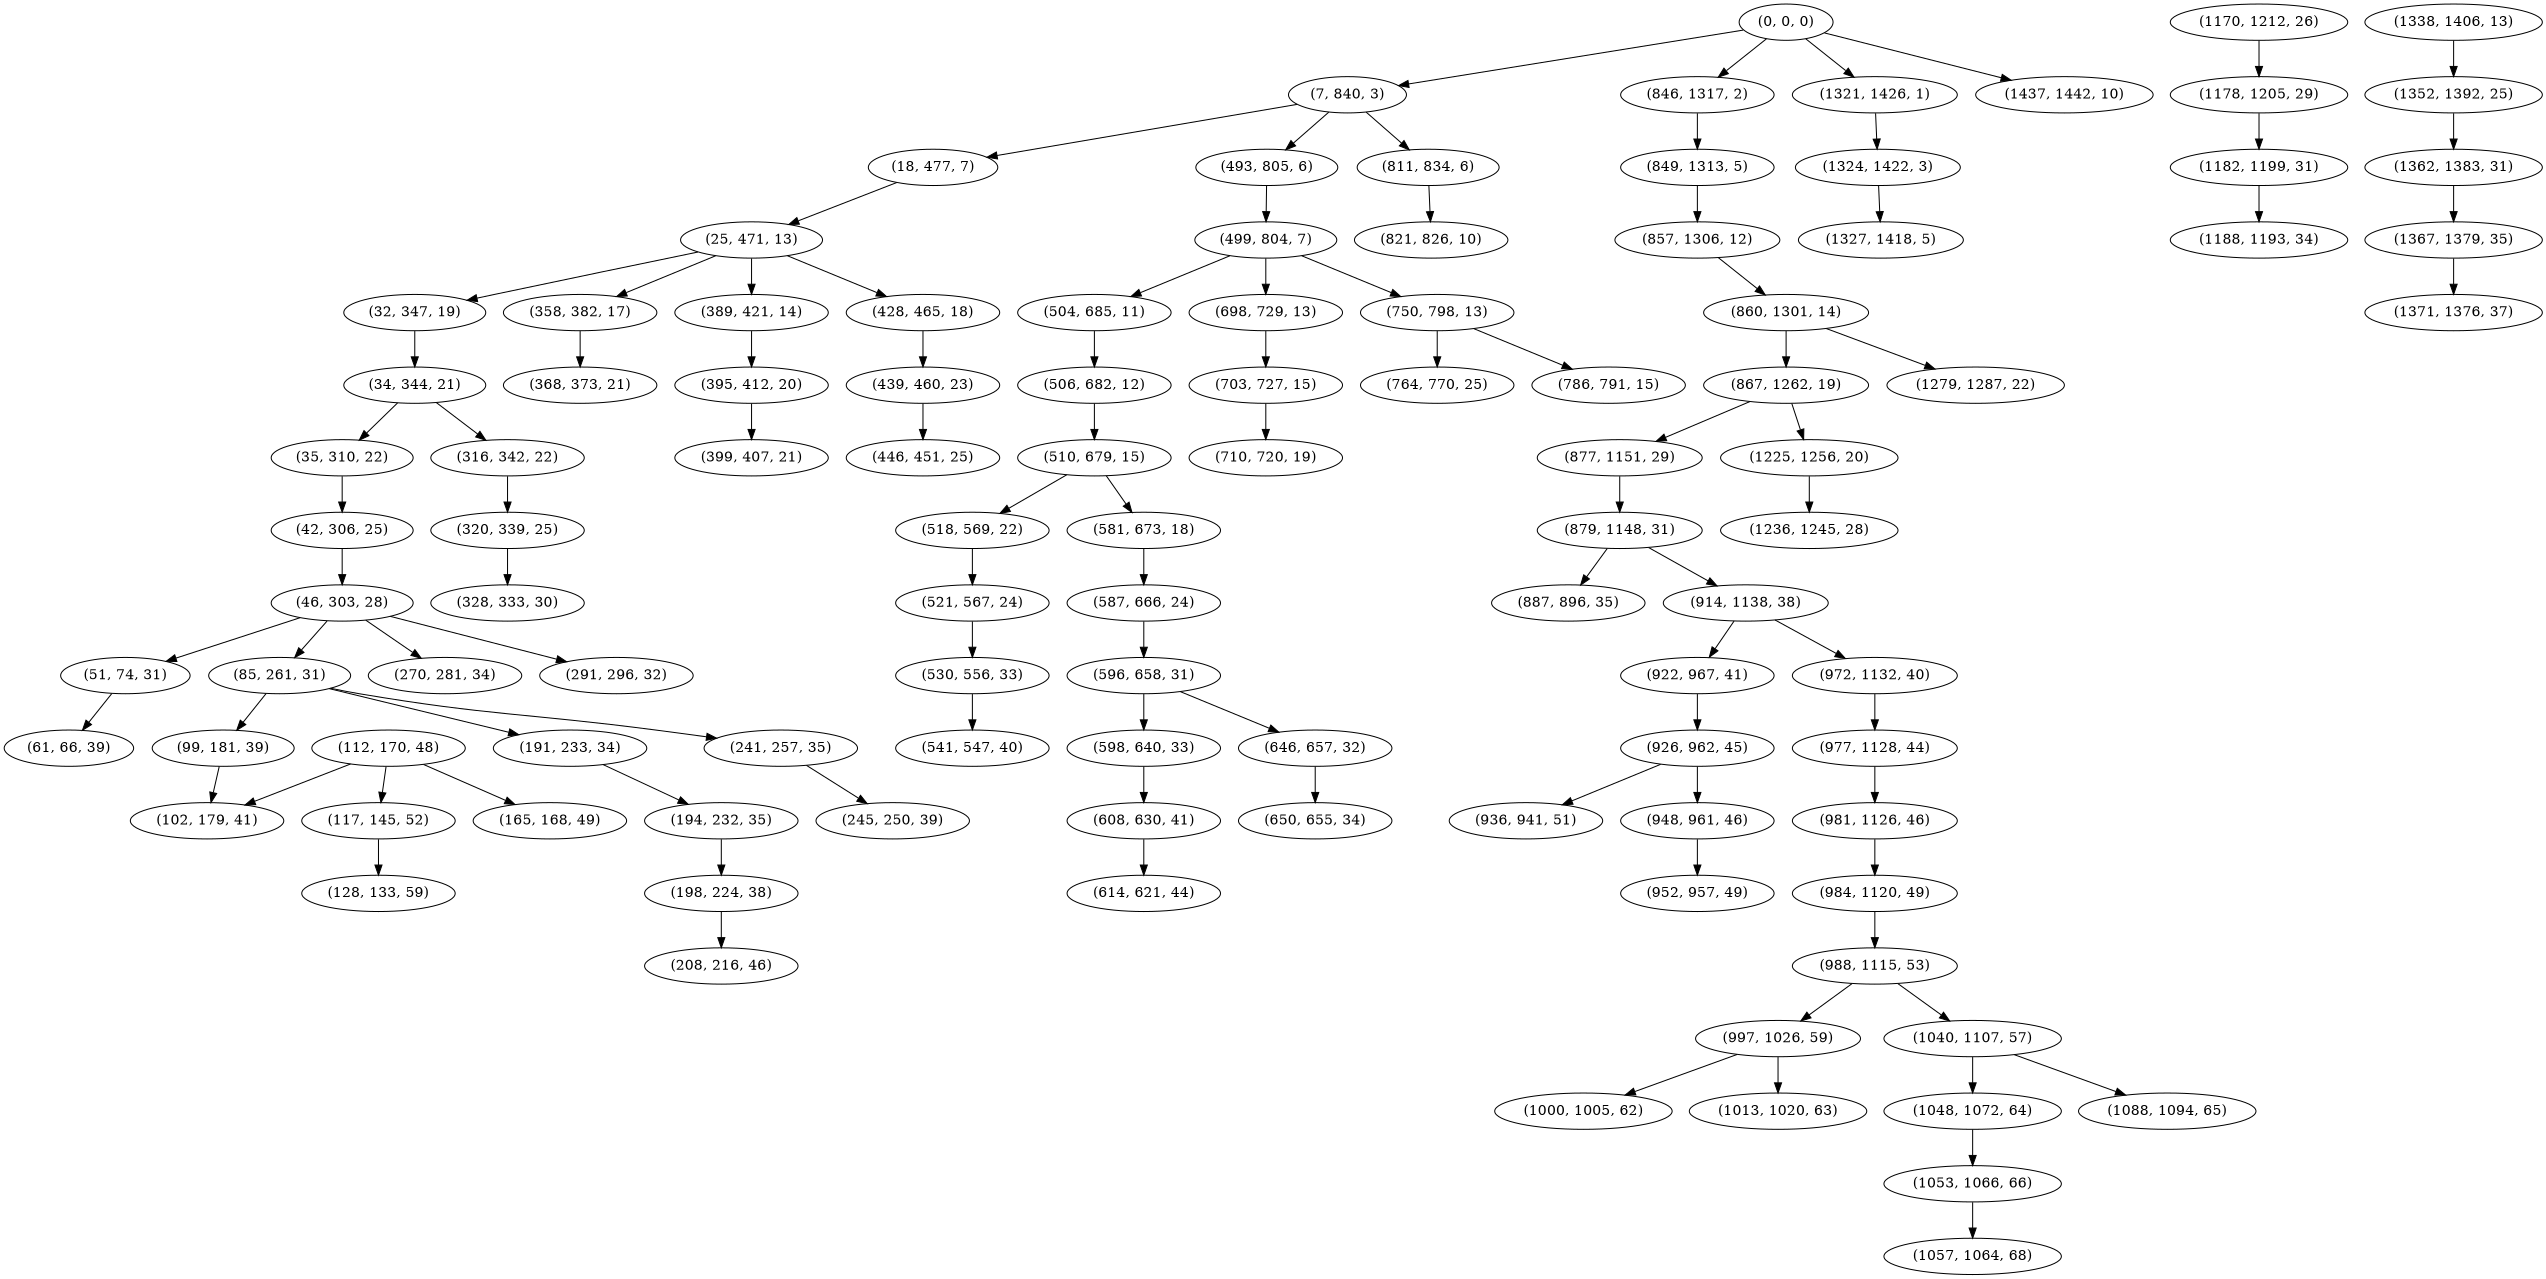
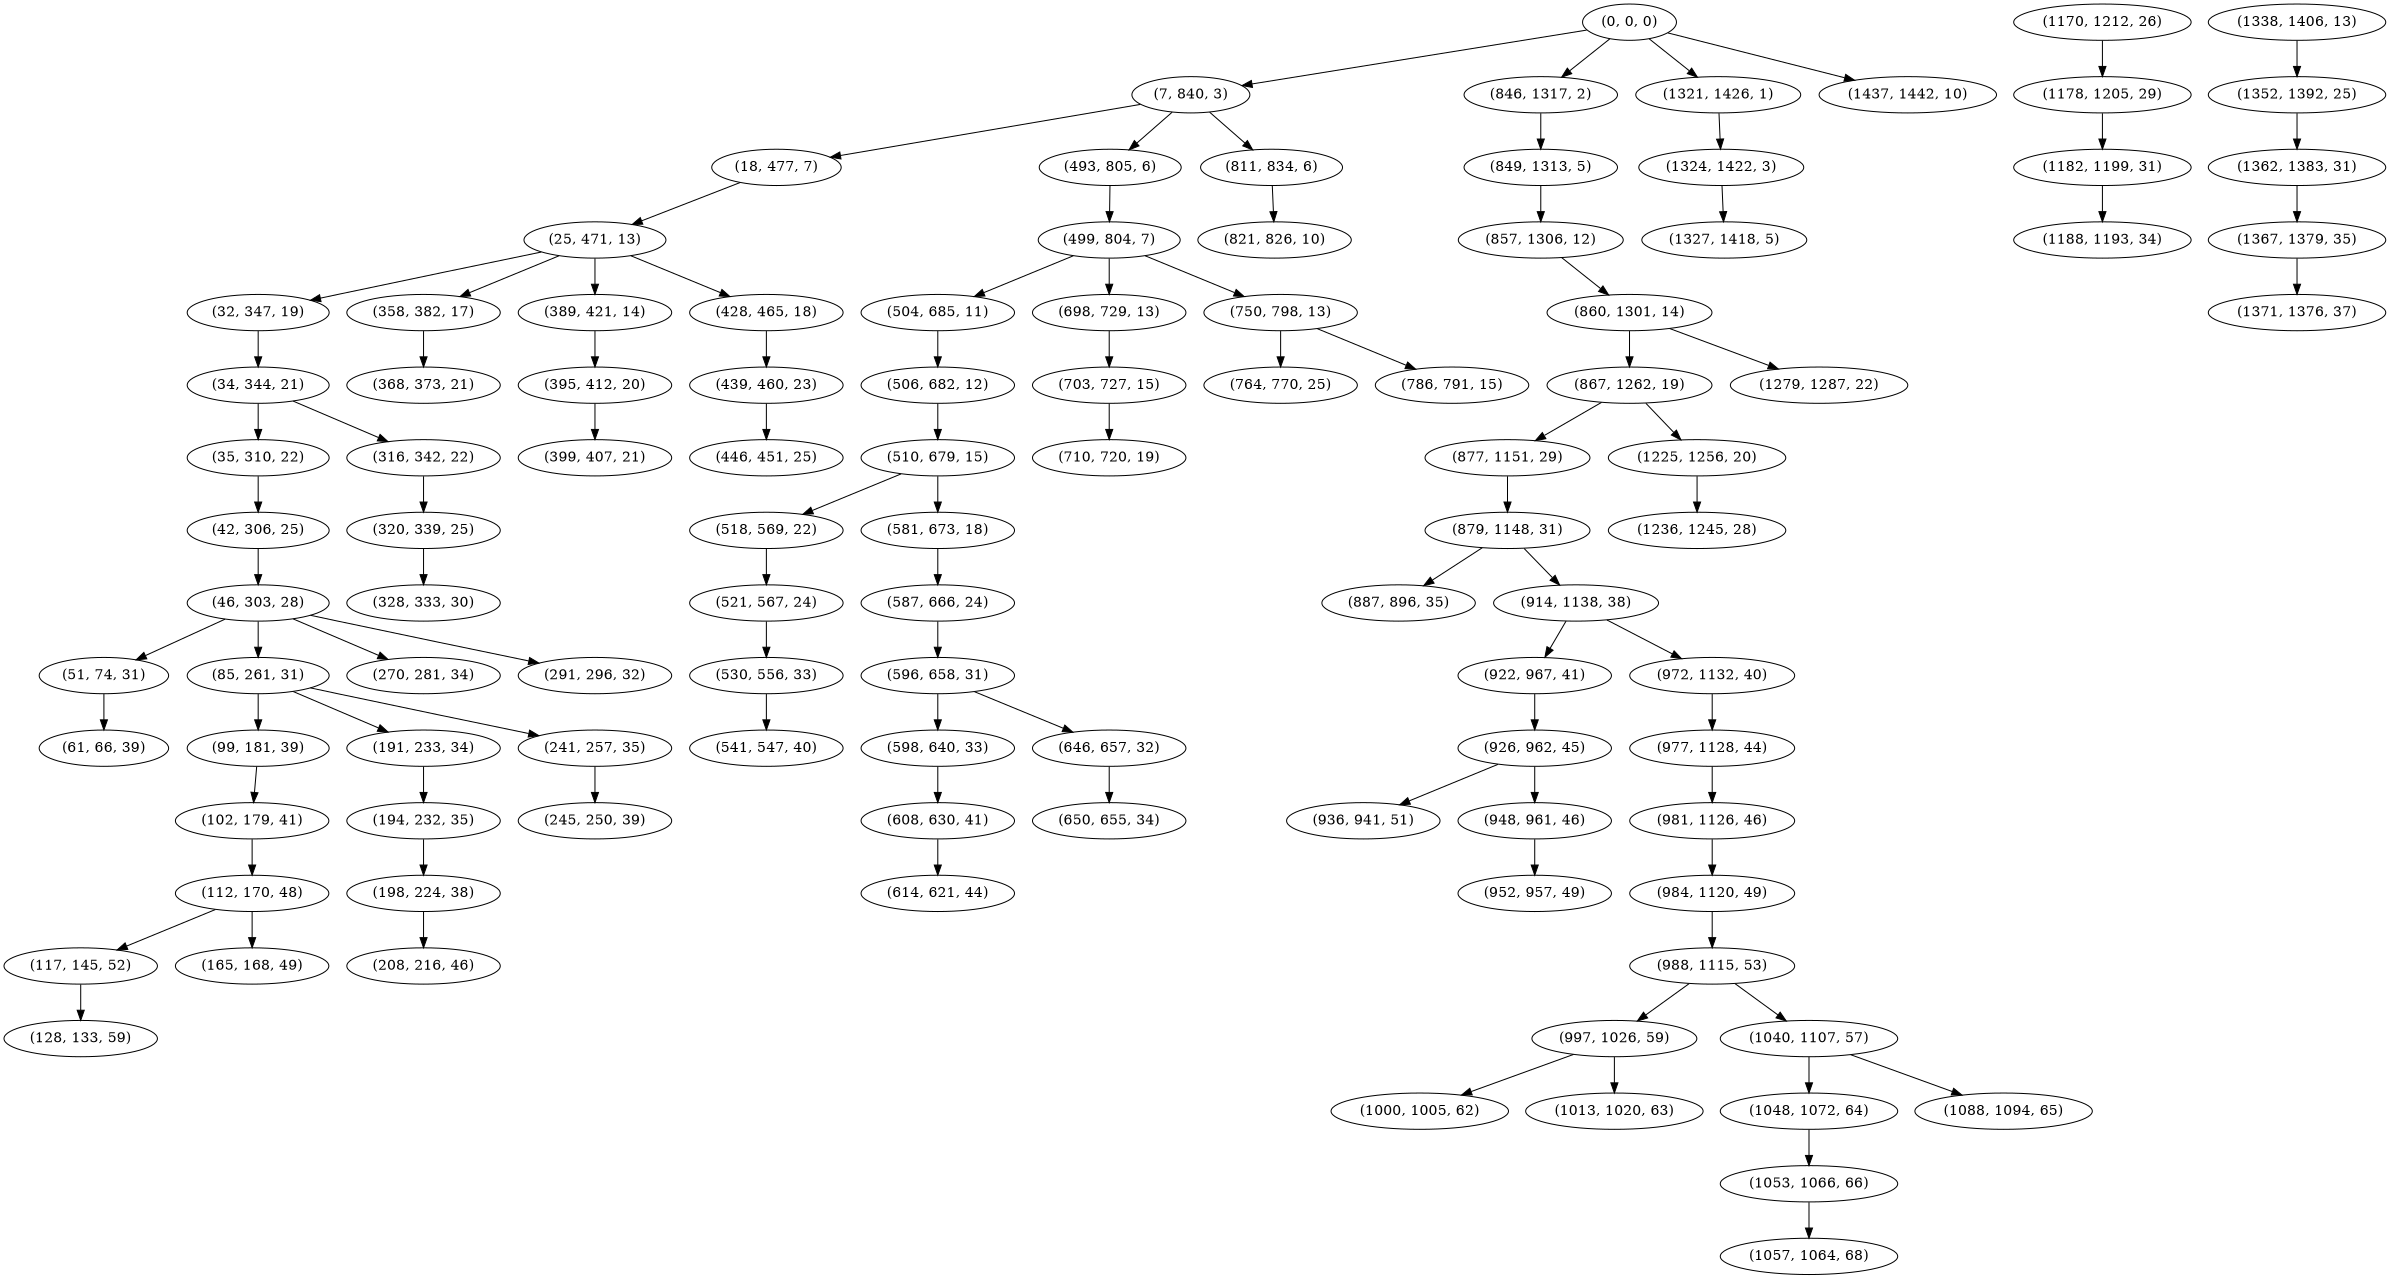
(302, 783) -> (252, 852)
